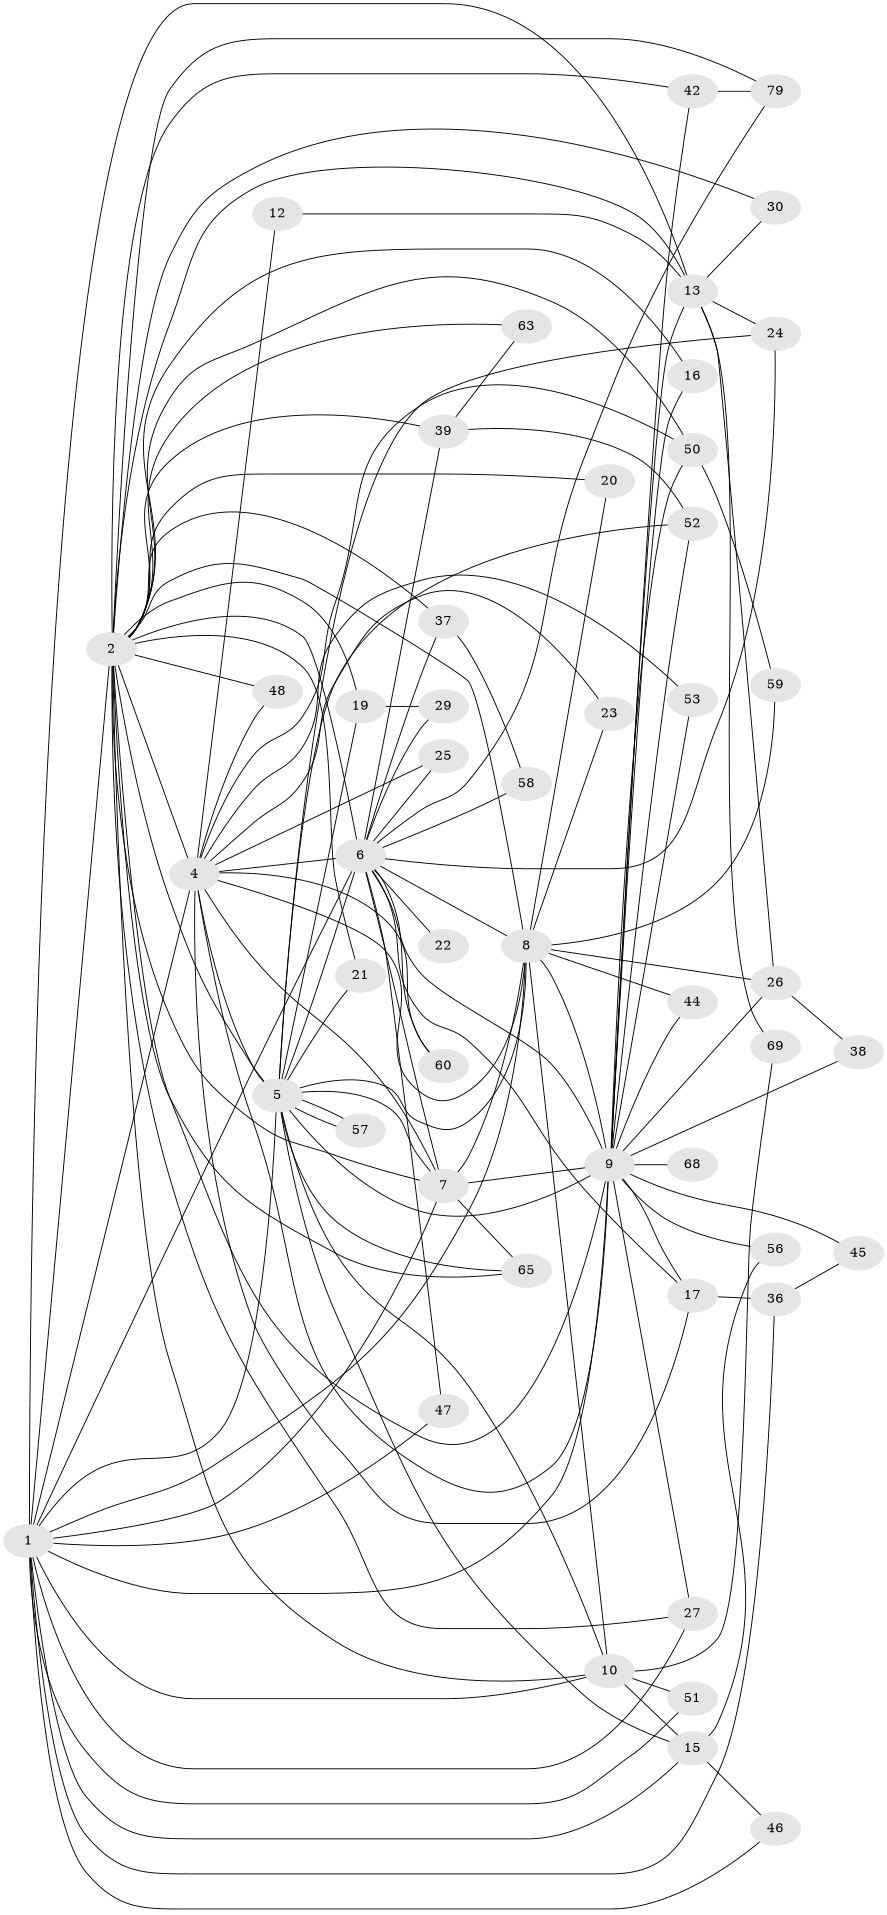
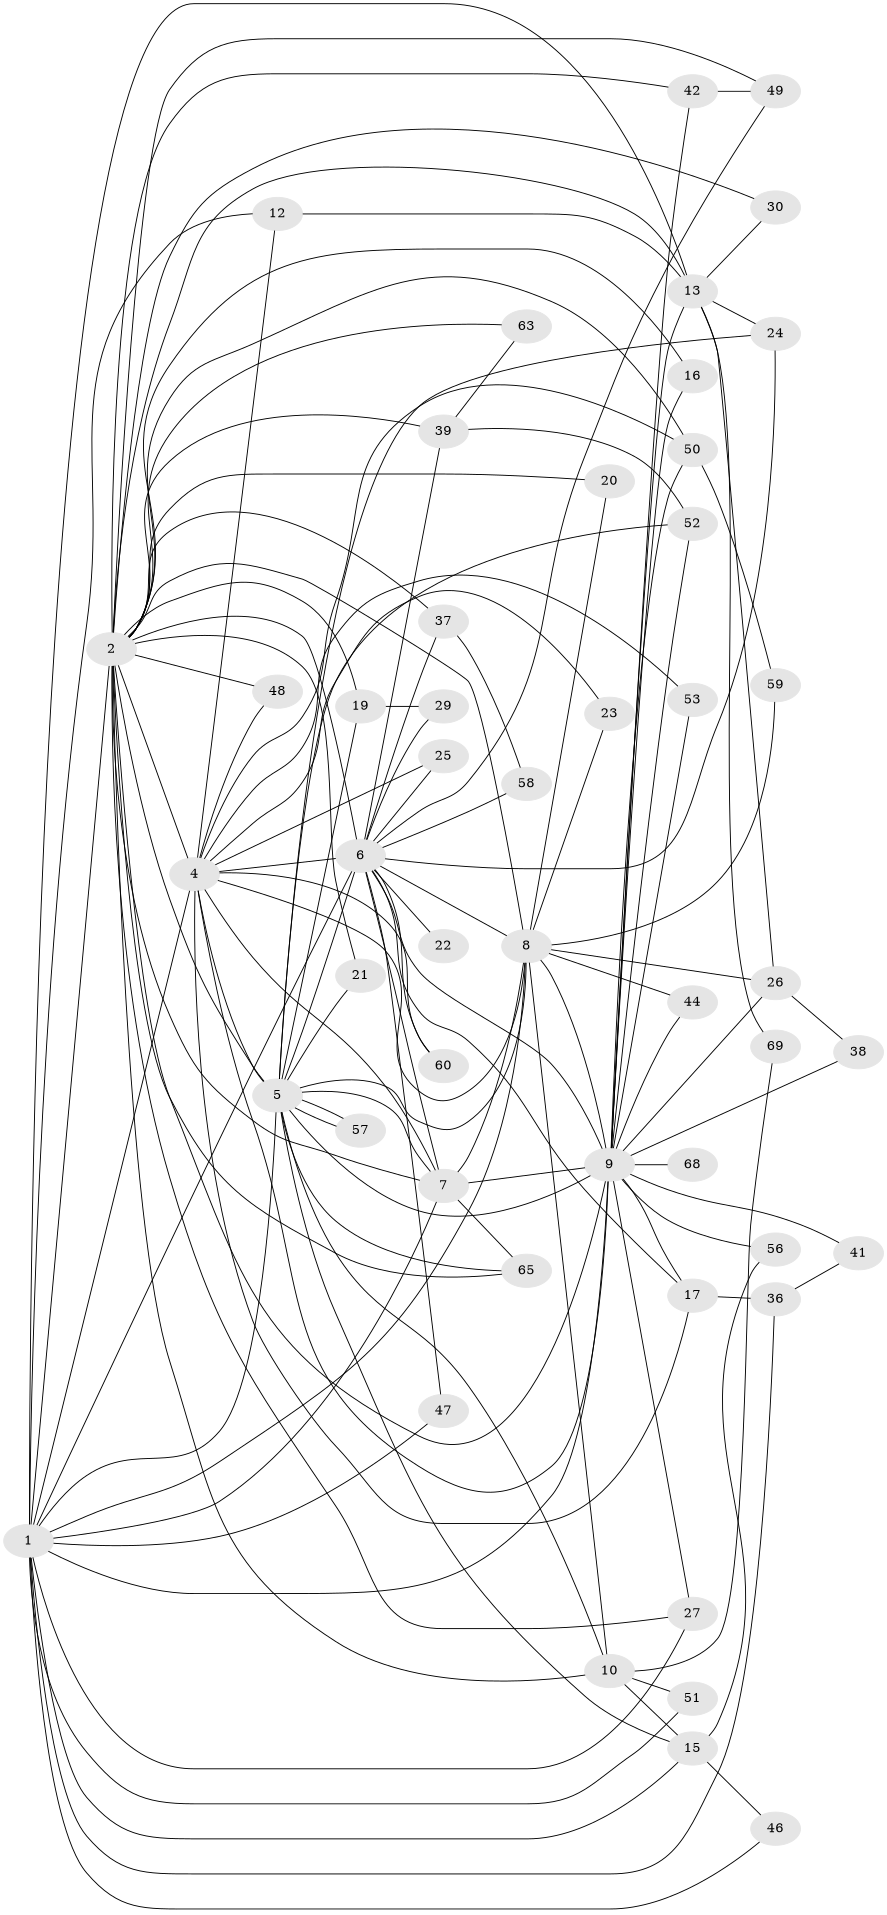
(776, 91) -> (776, 91)
(859, 1253) -> (859, 1253)
(280, 1699) -> (64, 828)
